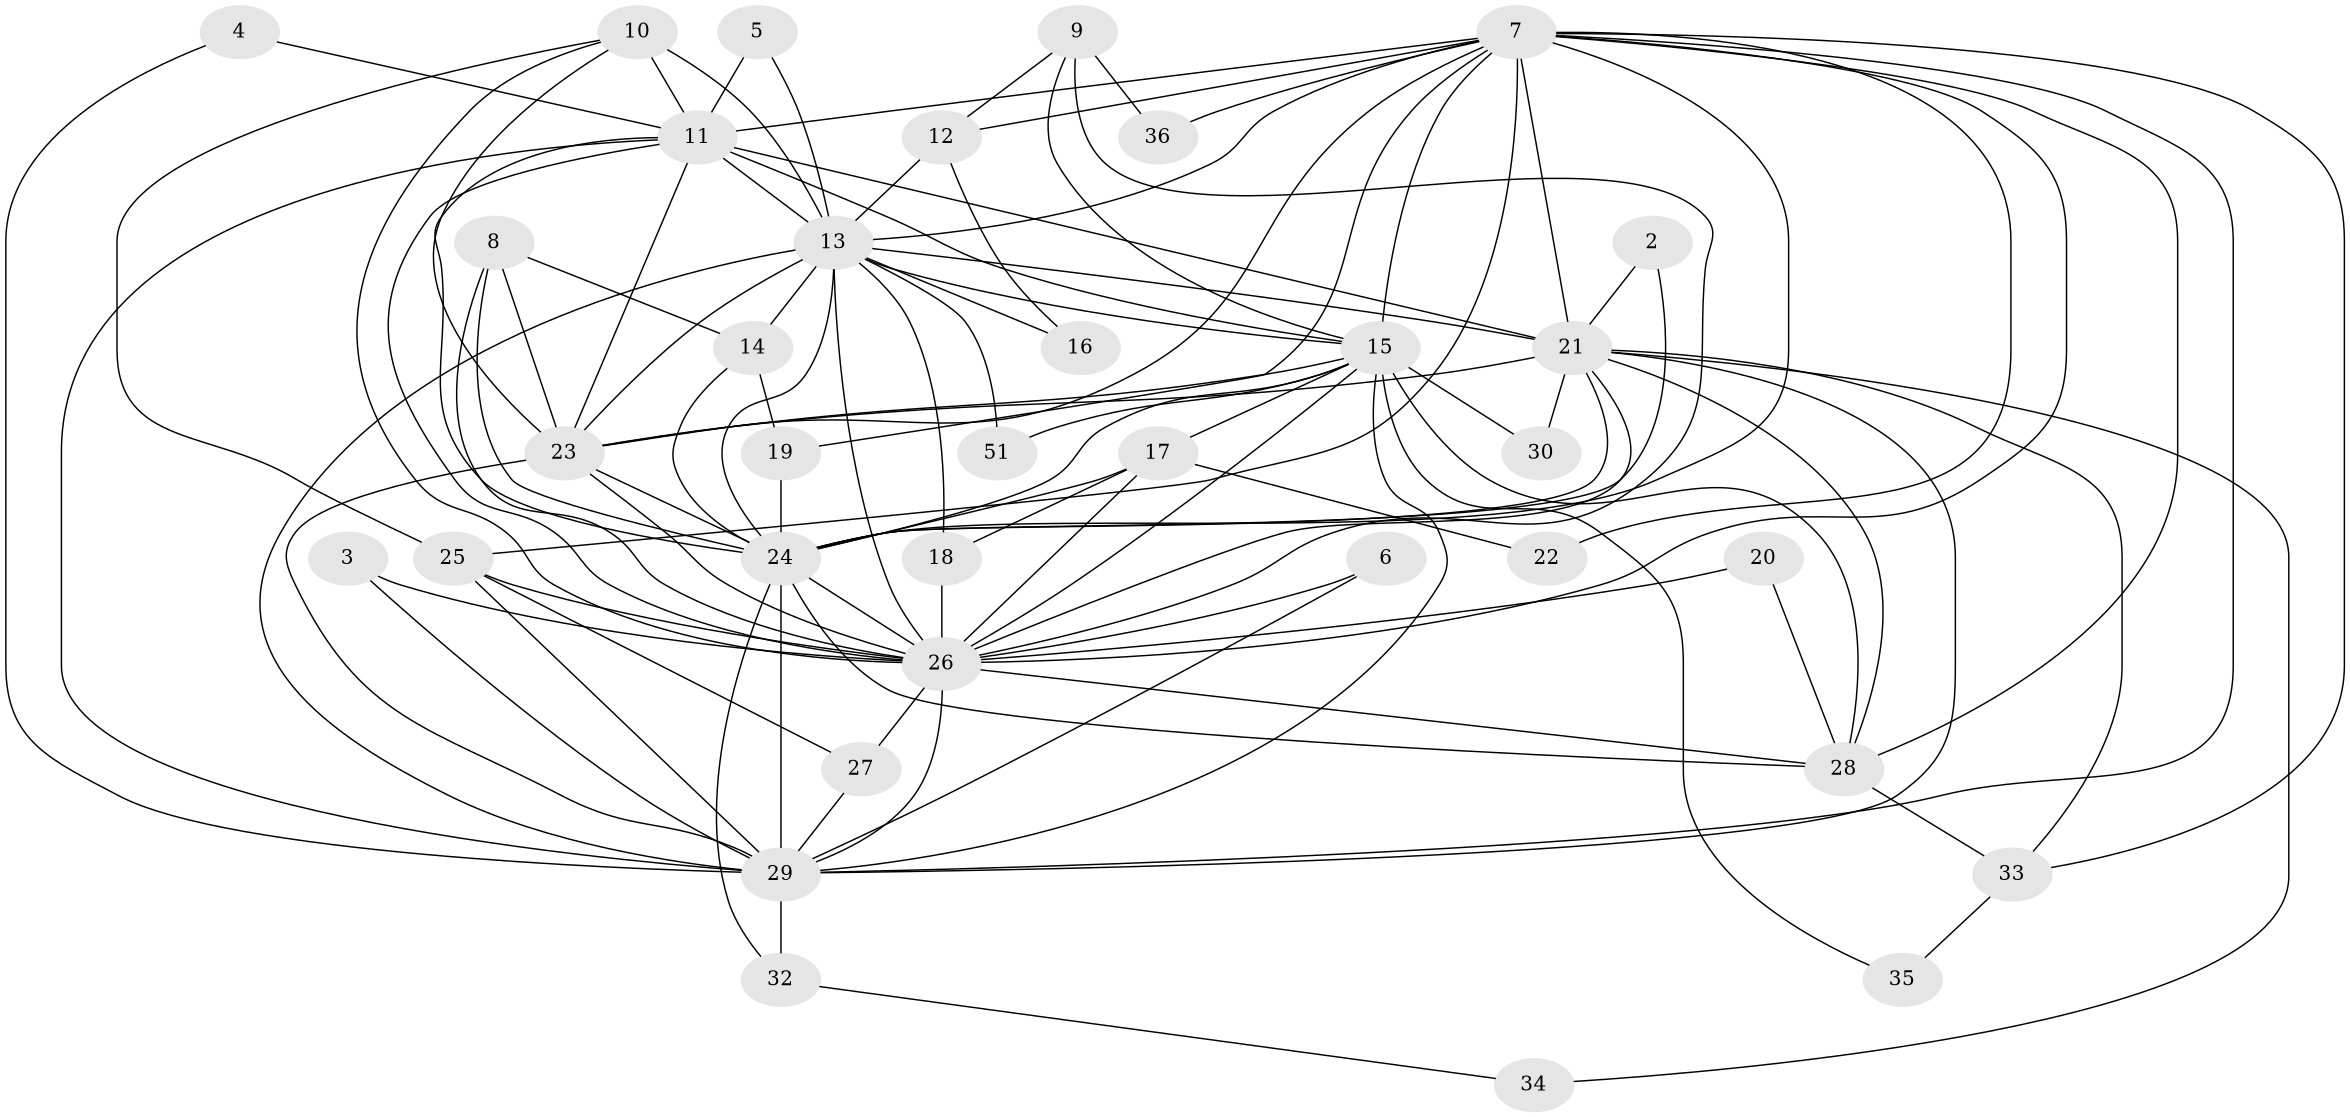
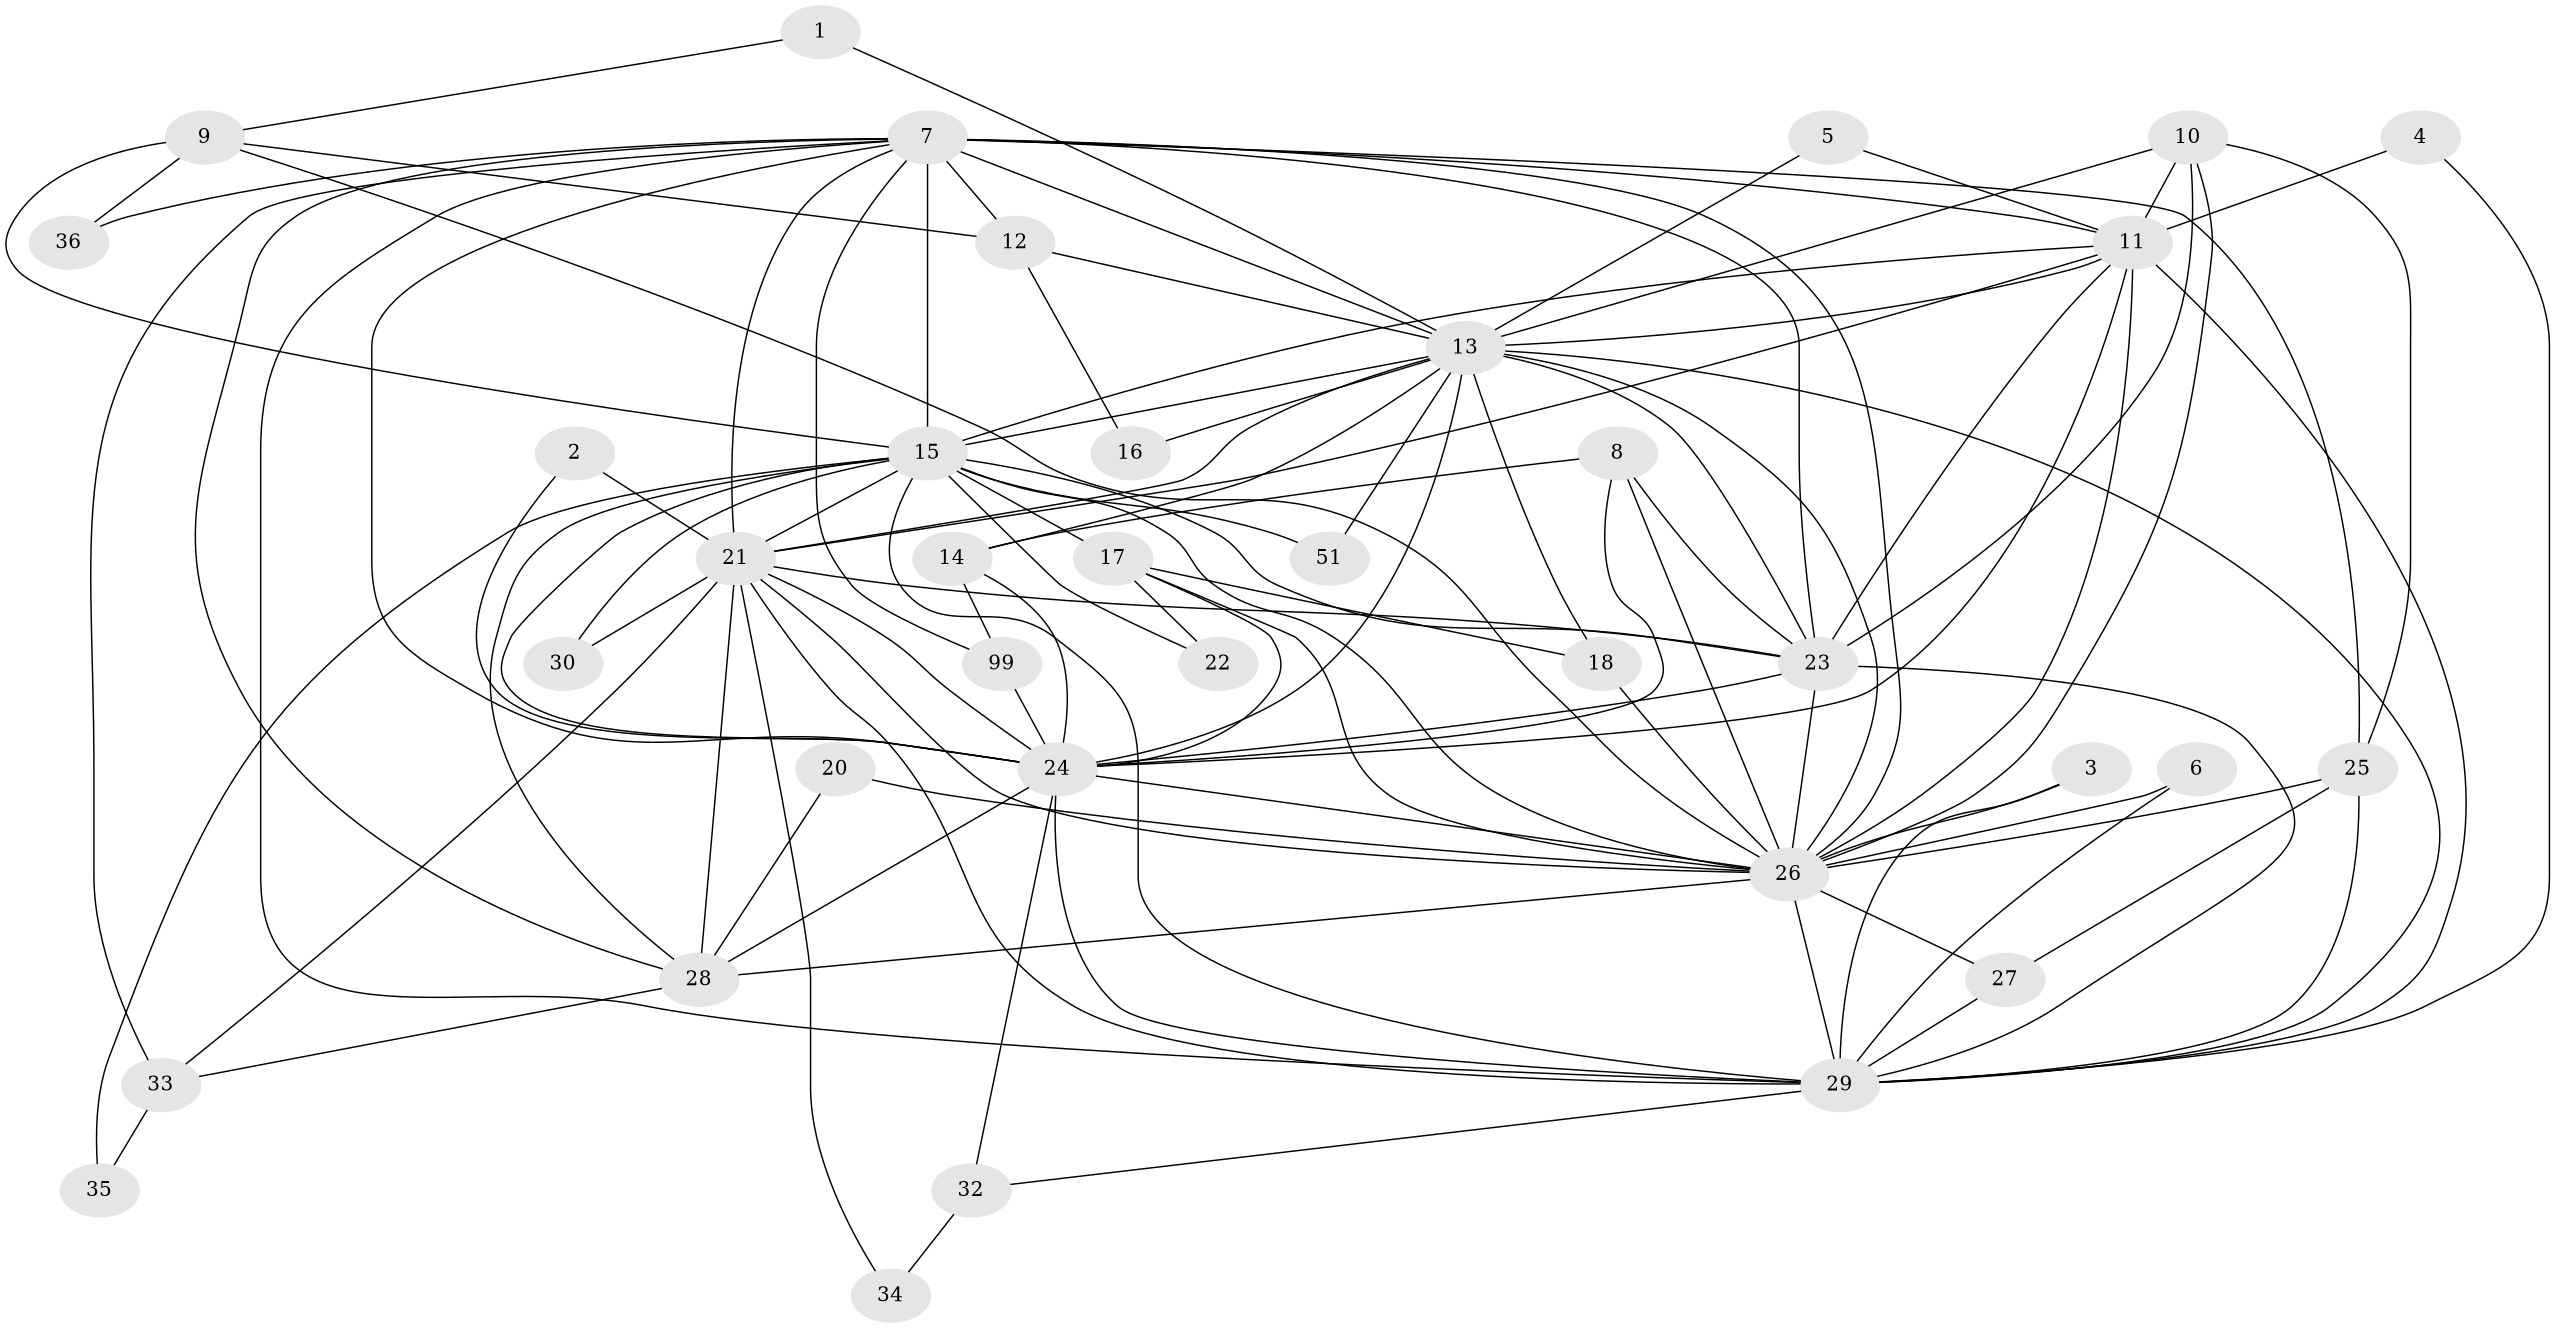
none -> (821, 32)
(2011, 282) -> (1055, 580)
(781, 453) -> (1002, 664)
none -> (832, 506)
